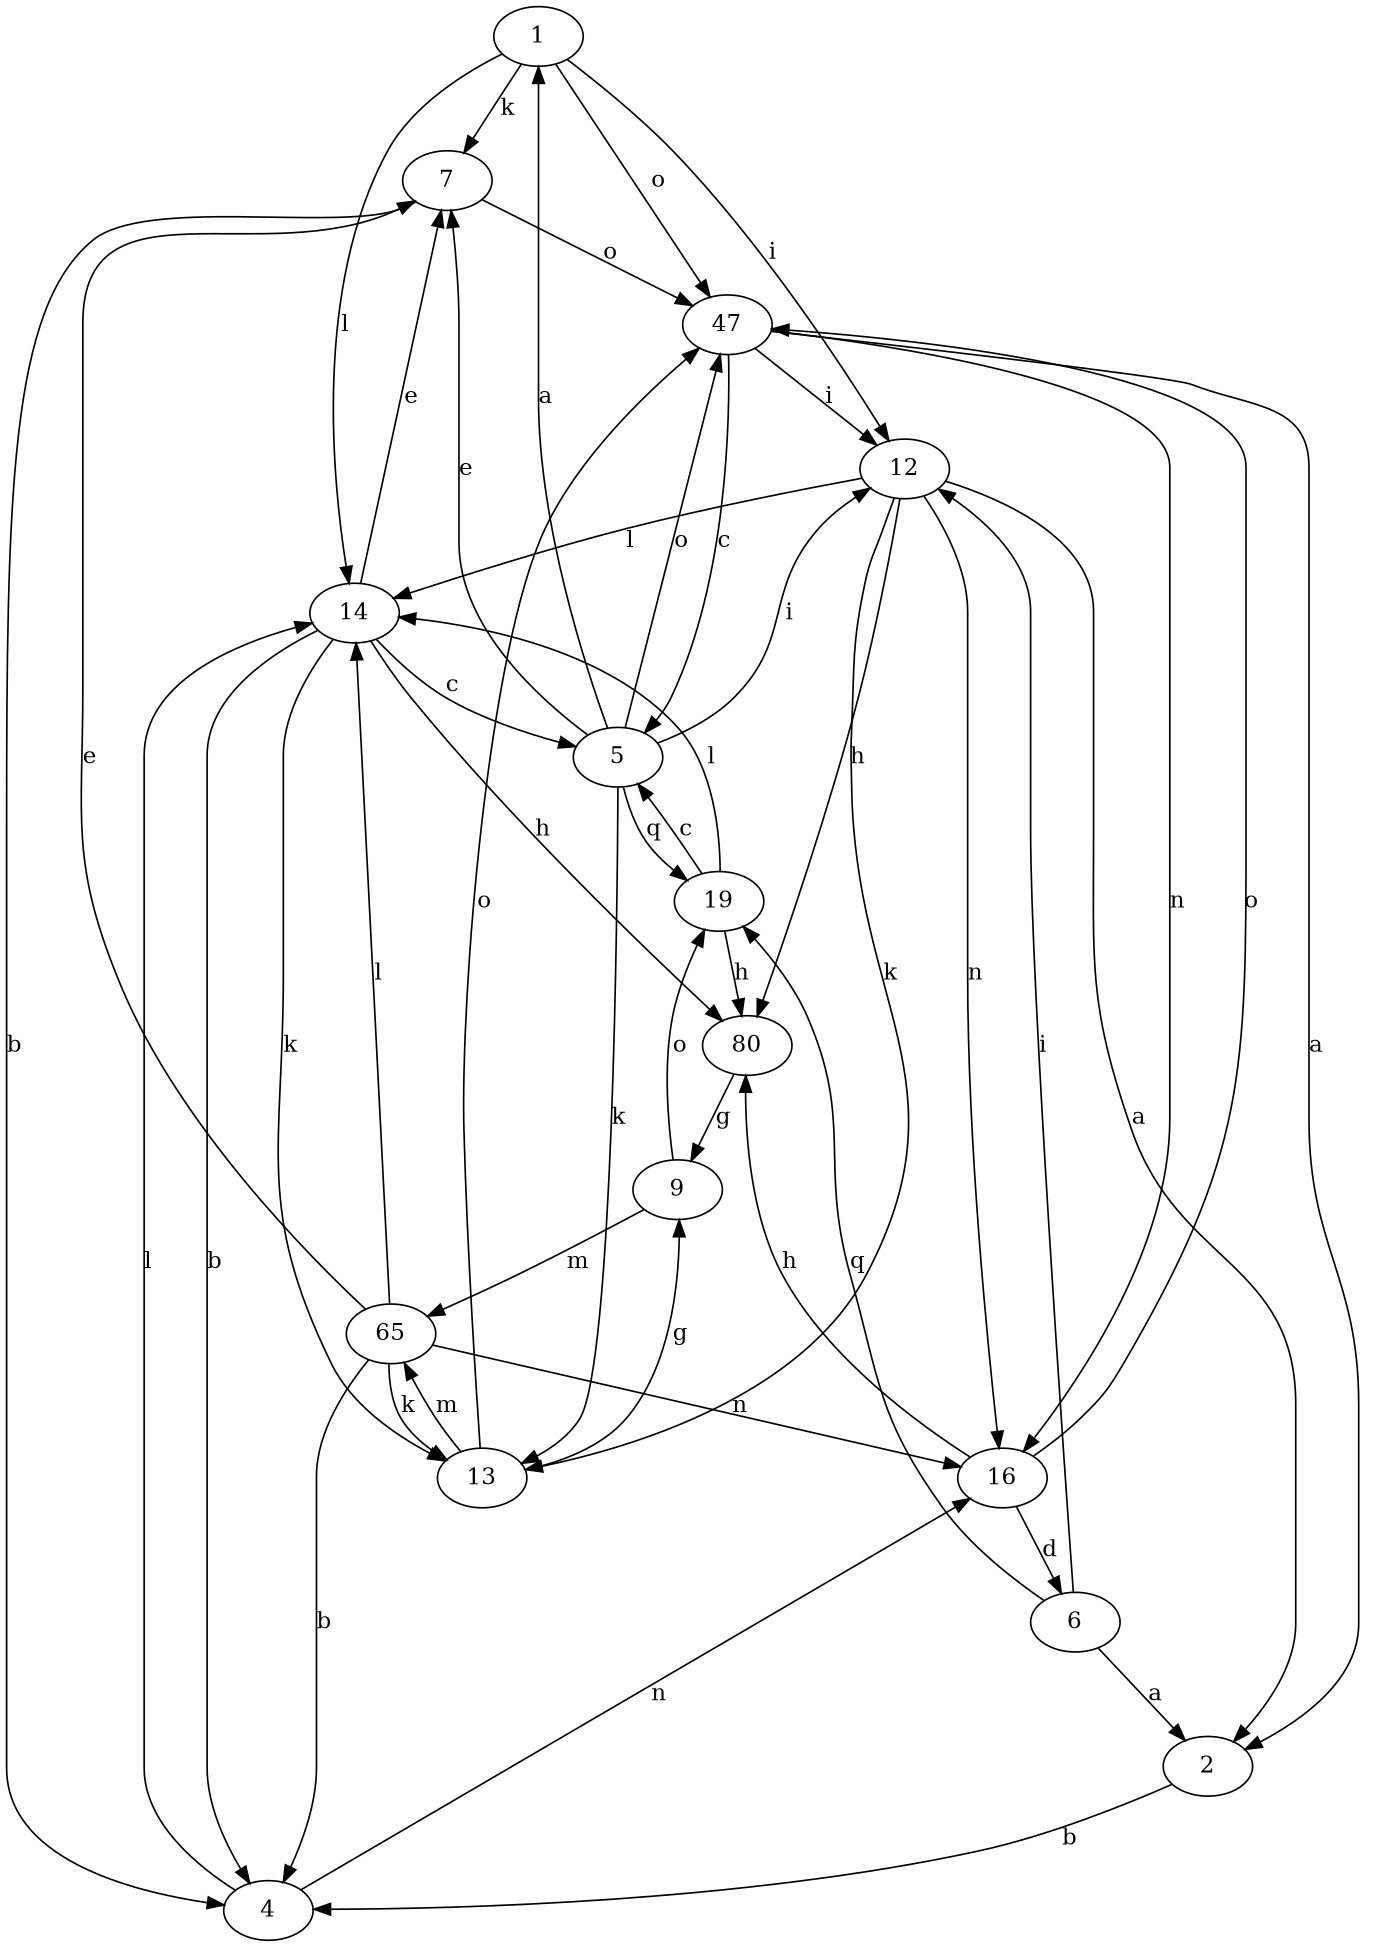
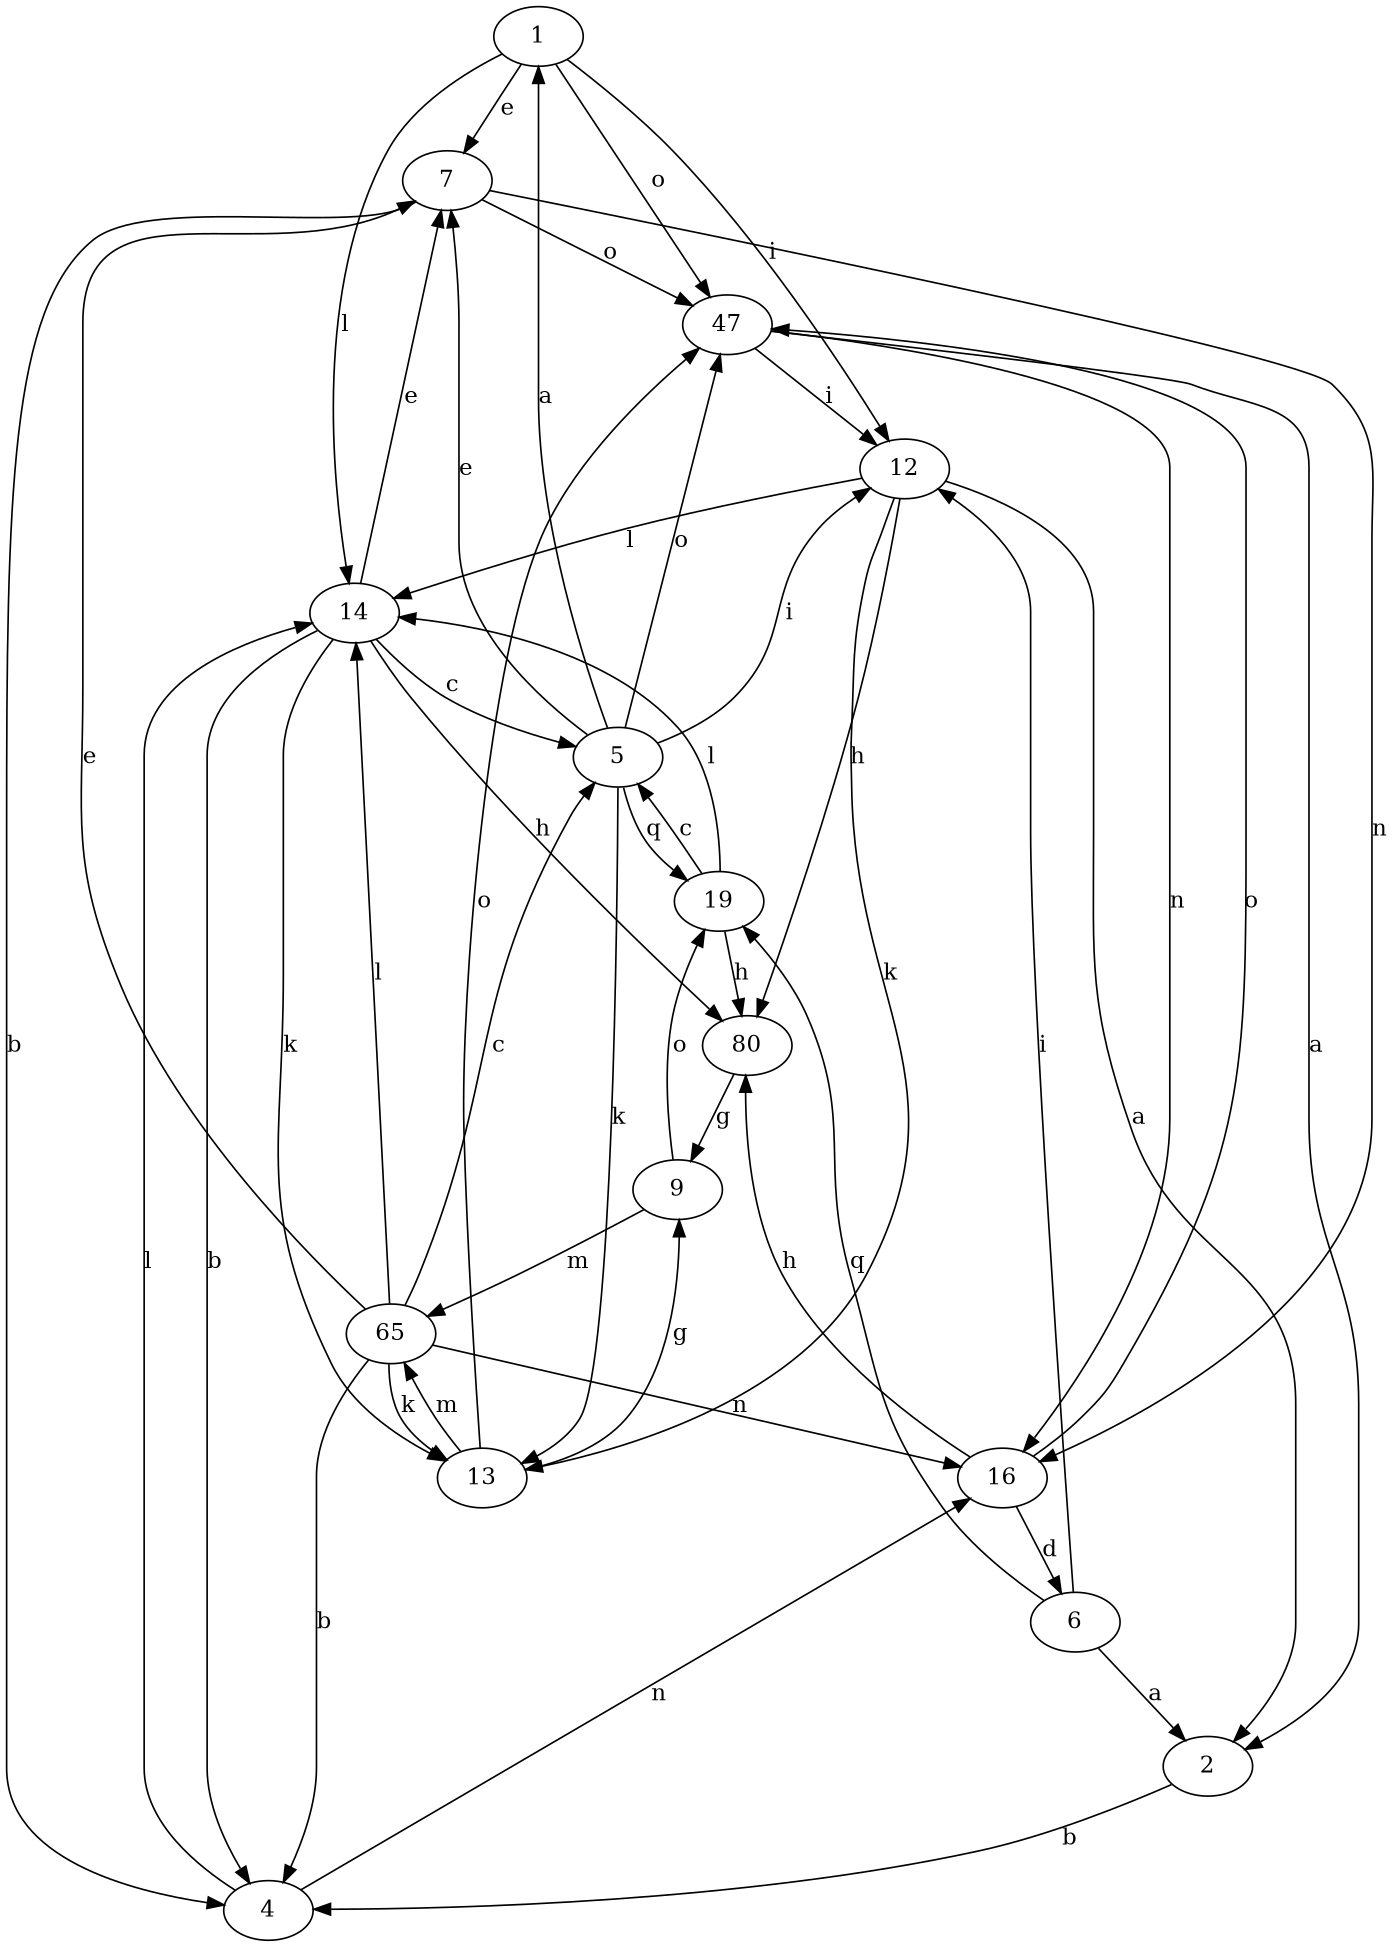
(508, 109) -> (508, 109)
(716, 543) -> (485, 1047)
(968, 959) -> (1372, 556)
